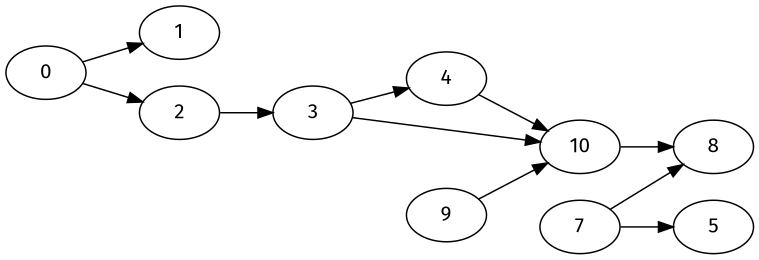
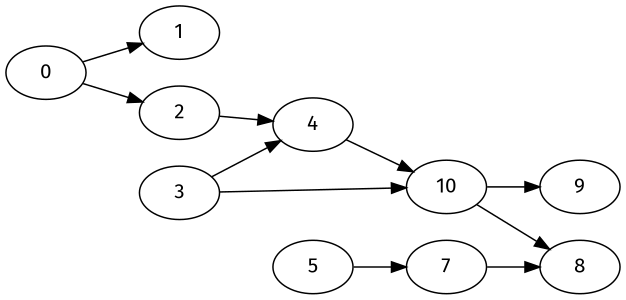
(239, 113) -> (239, 118)
(507, 184) -> (506, 187)
(639, 227) -> (372, 267)
